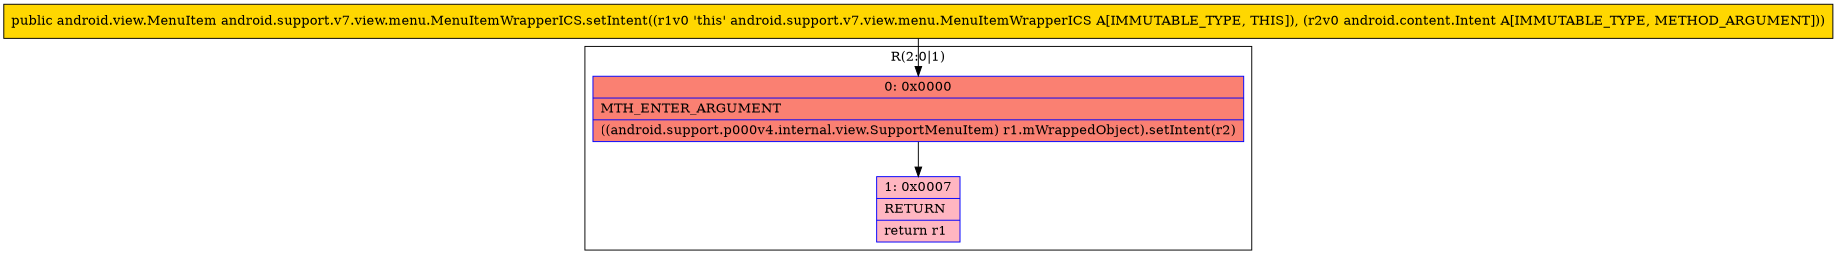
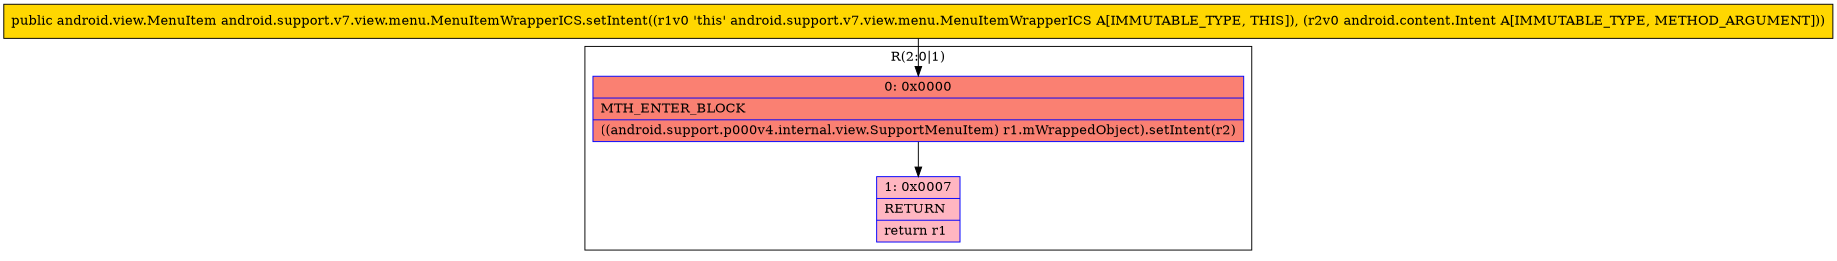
(691, 108) -> (673, 108)
